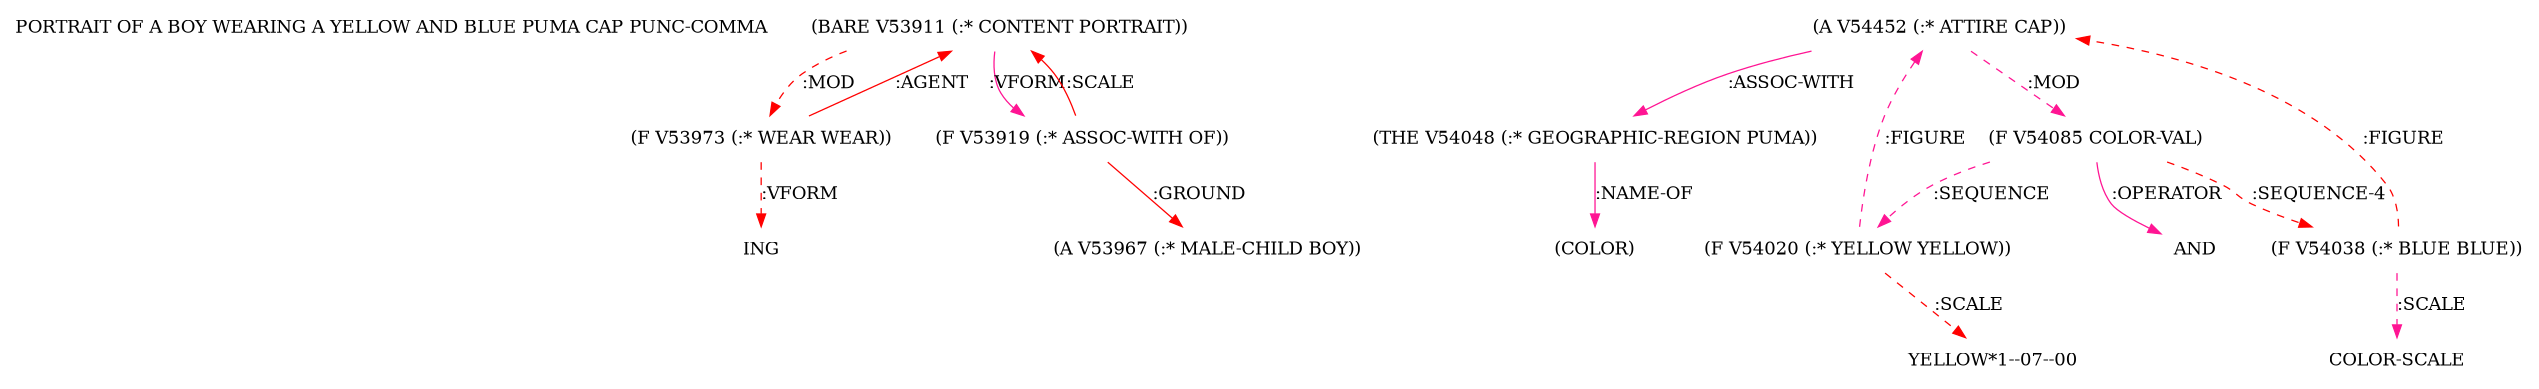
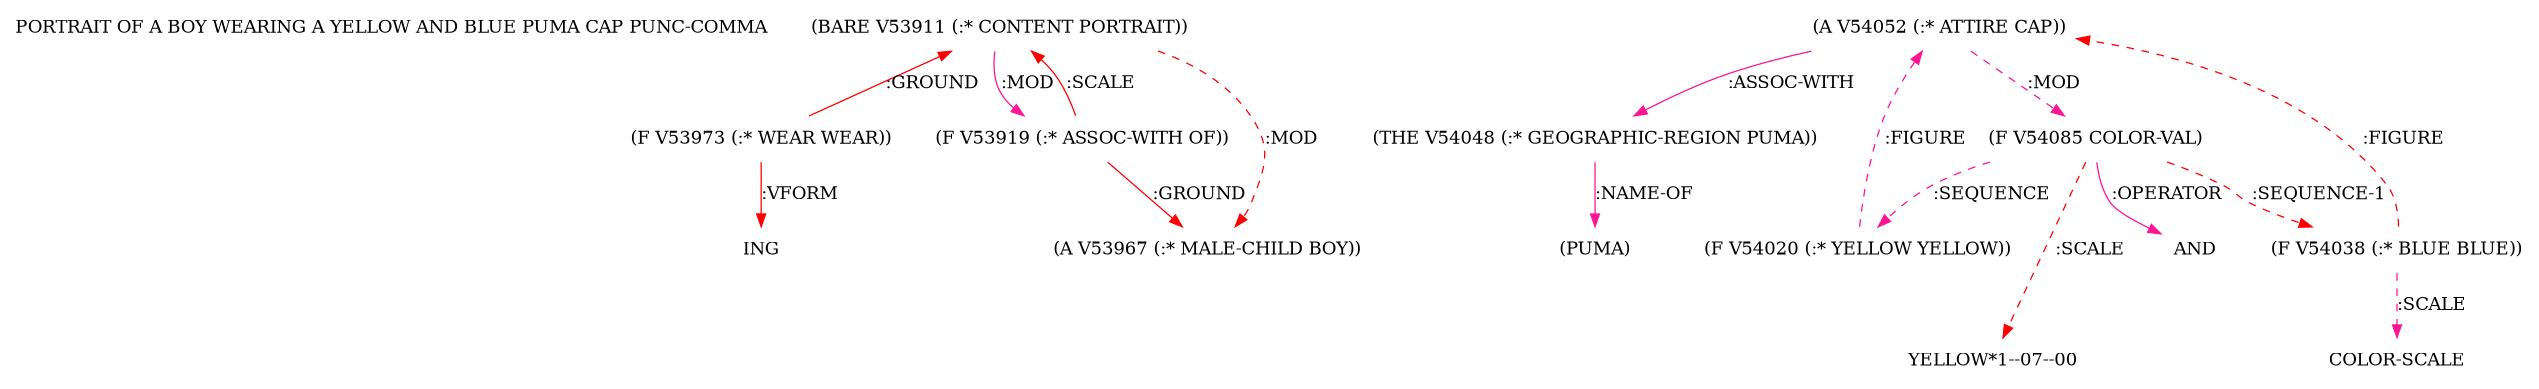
(1939, 28) -> (1939, 28)
(806, 71) -> (1249, 113)
(932, 84) -> (932, 84)
(1028, 84) -> (1028, 84)
(761, 188) -> (761, 188)
(2319, 194) -> (2319, 194)
(1595, 250) -> (1595, 250)
(1920, 301) -> (2047, 244)
